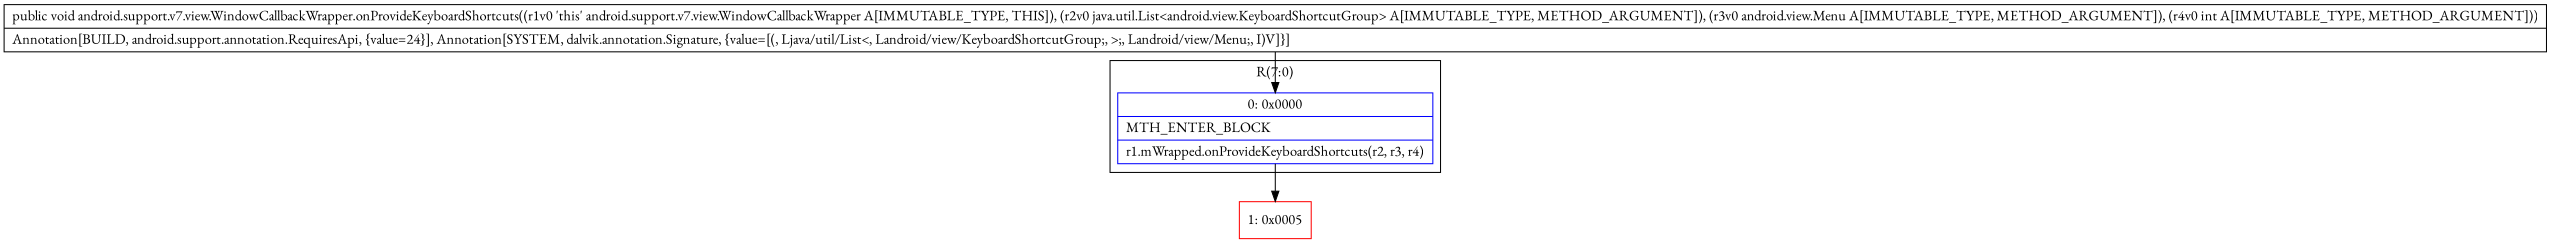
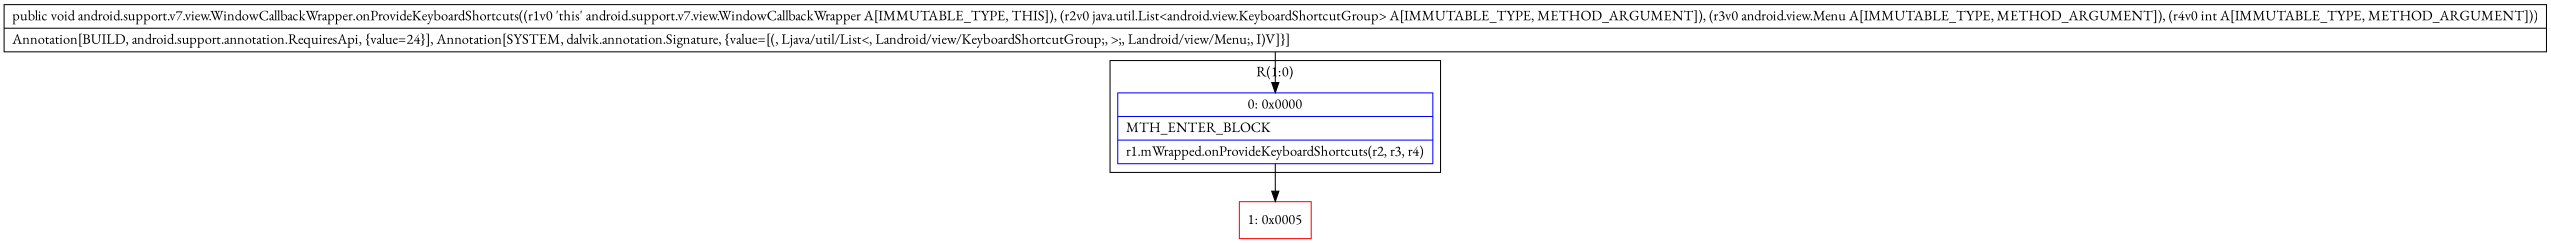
(1275, 72) -> (1275, 72)
